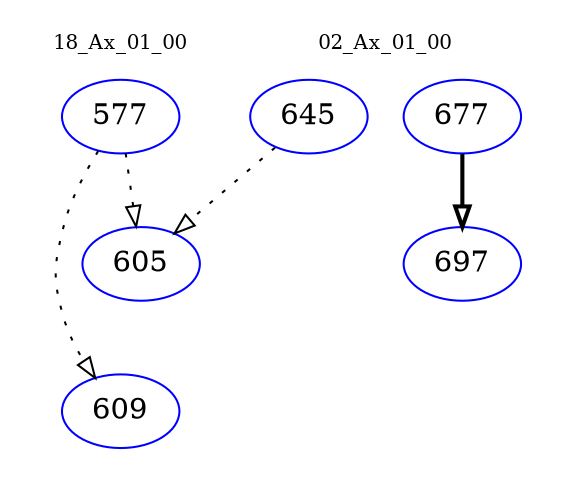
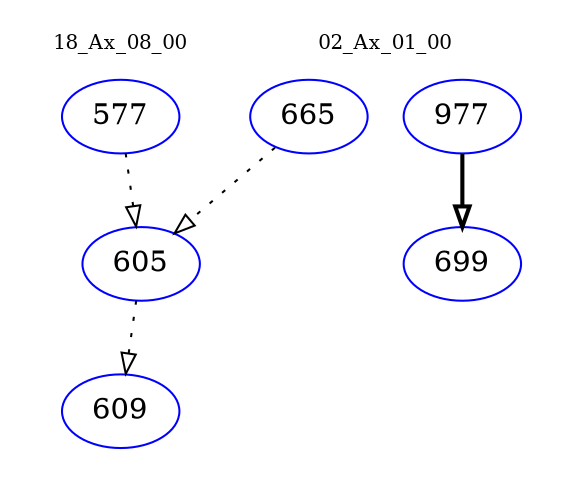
(121, 44) -> (121, 44)
(309, 117) -> (309, 117)
(462, 117) -> (462, 117)
(57, 254) -> (132, 327)
(462, 264) -> (462, 264)
